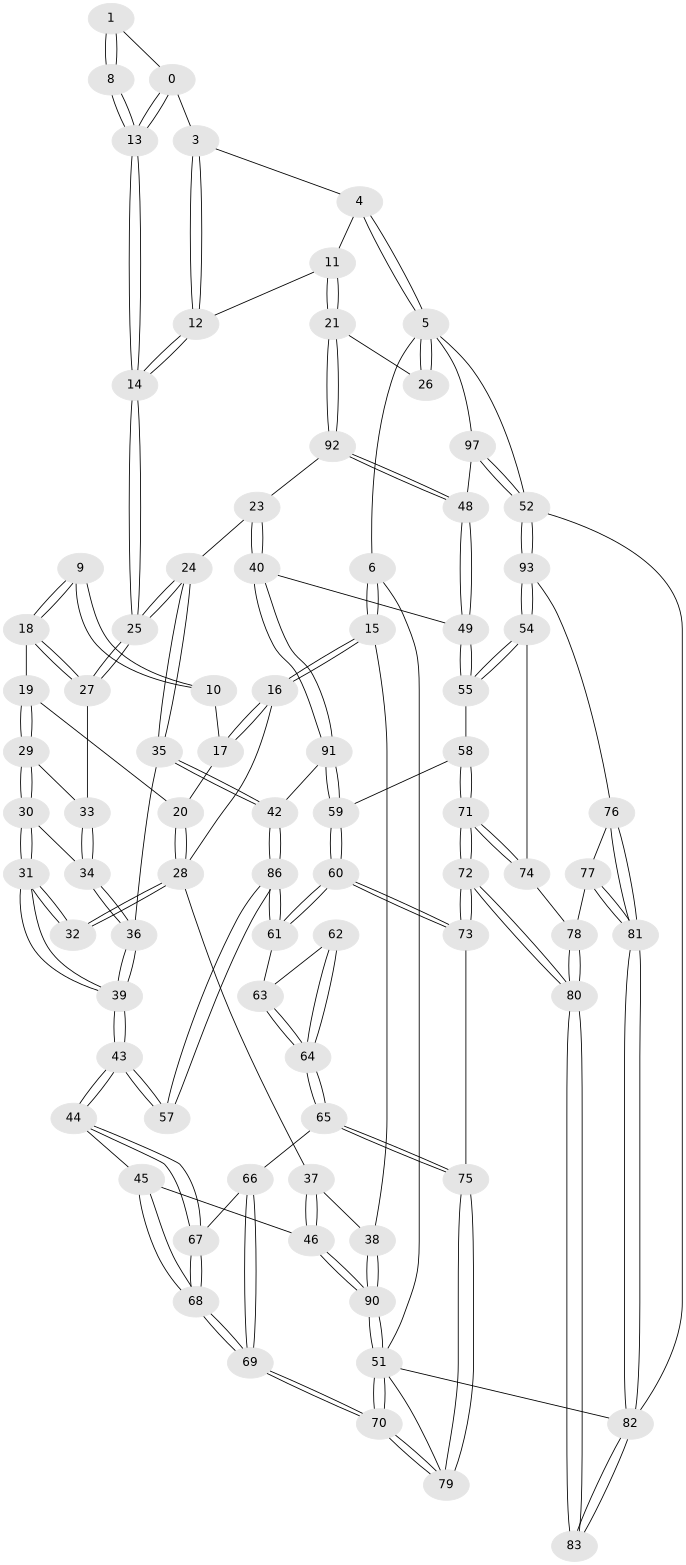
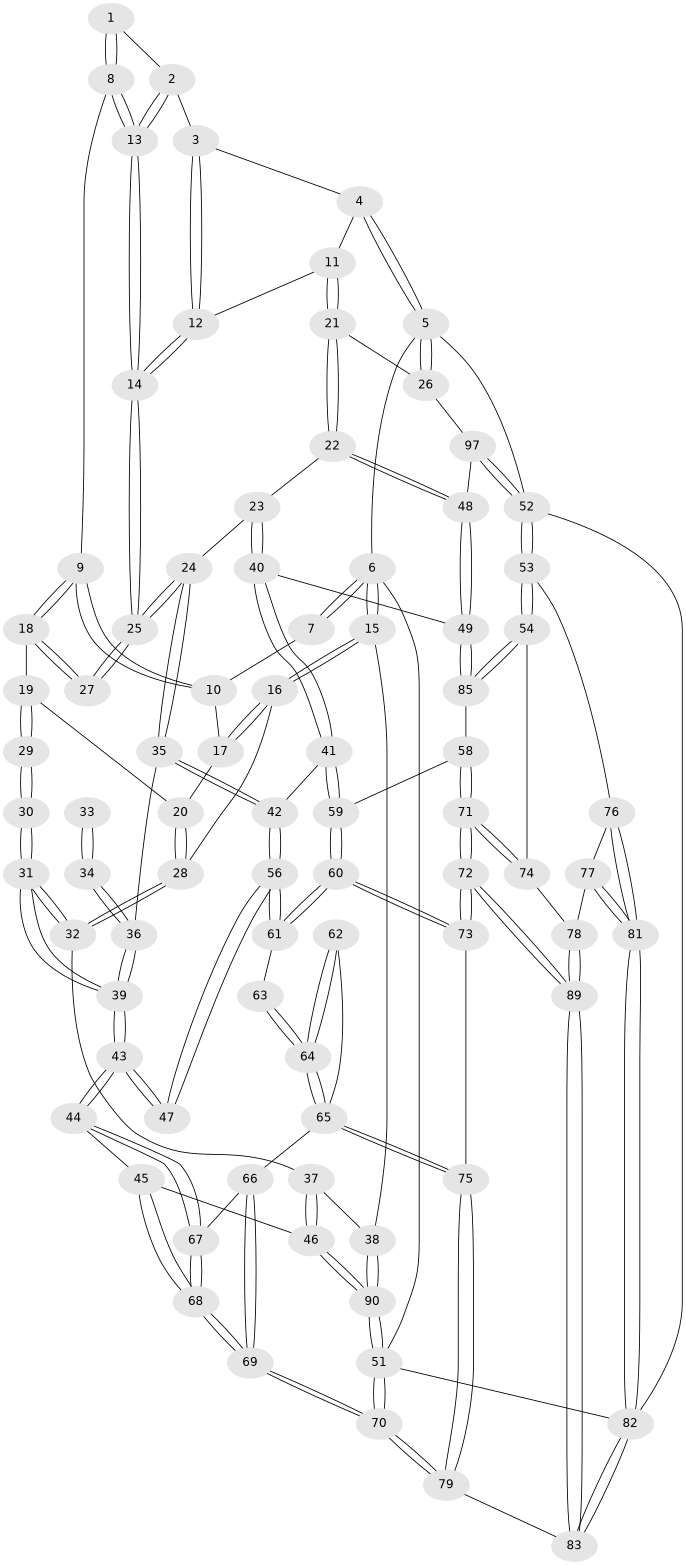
(172, 80) -> (172, 80)
none -> (84, 323)
(461, 382) -> (449, 416)
(333, 446) -> (333, 446)
(527, 569) -> (527, 569)
none -> (311, 630)
(466, 691) -> (466, 691)
(87, 752) -> none
(329, 752) -> (329, 752)
(57, 782) -> none
(57, 843) -> none
(275, 874) -> (275, 874)
(298, 966) -> (343, 1028)
(575, 996) -> (575, 996)
(238, 1030) -> (122, 1121)
(167, 1118) -> (167, 1118)
(417, 1422) -> (510, 1516)
